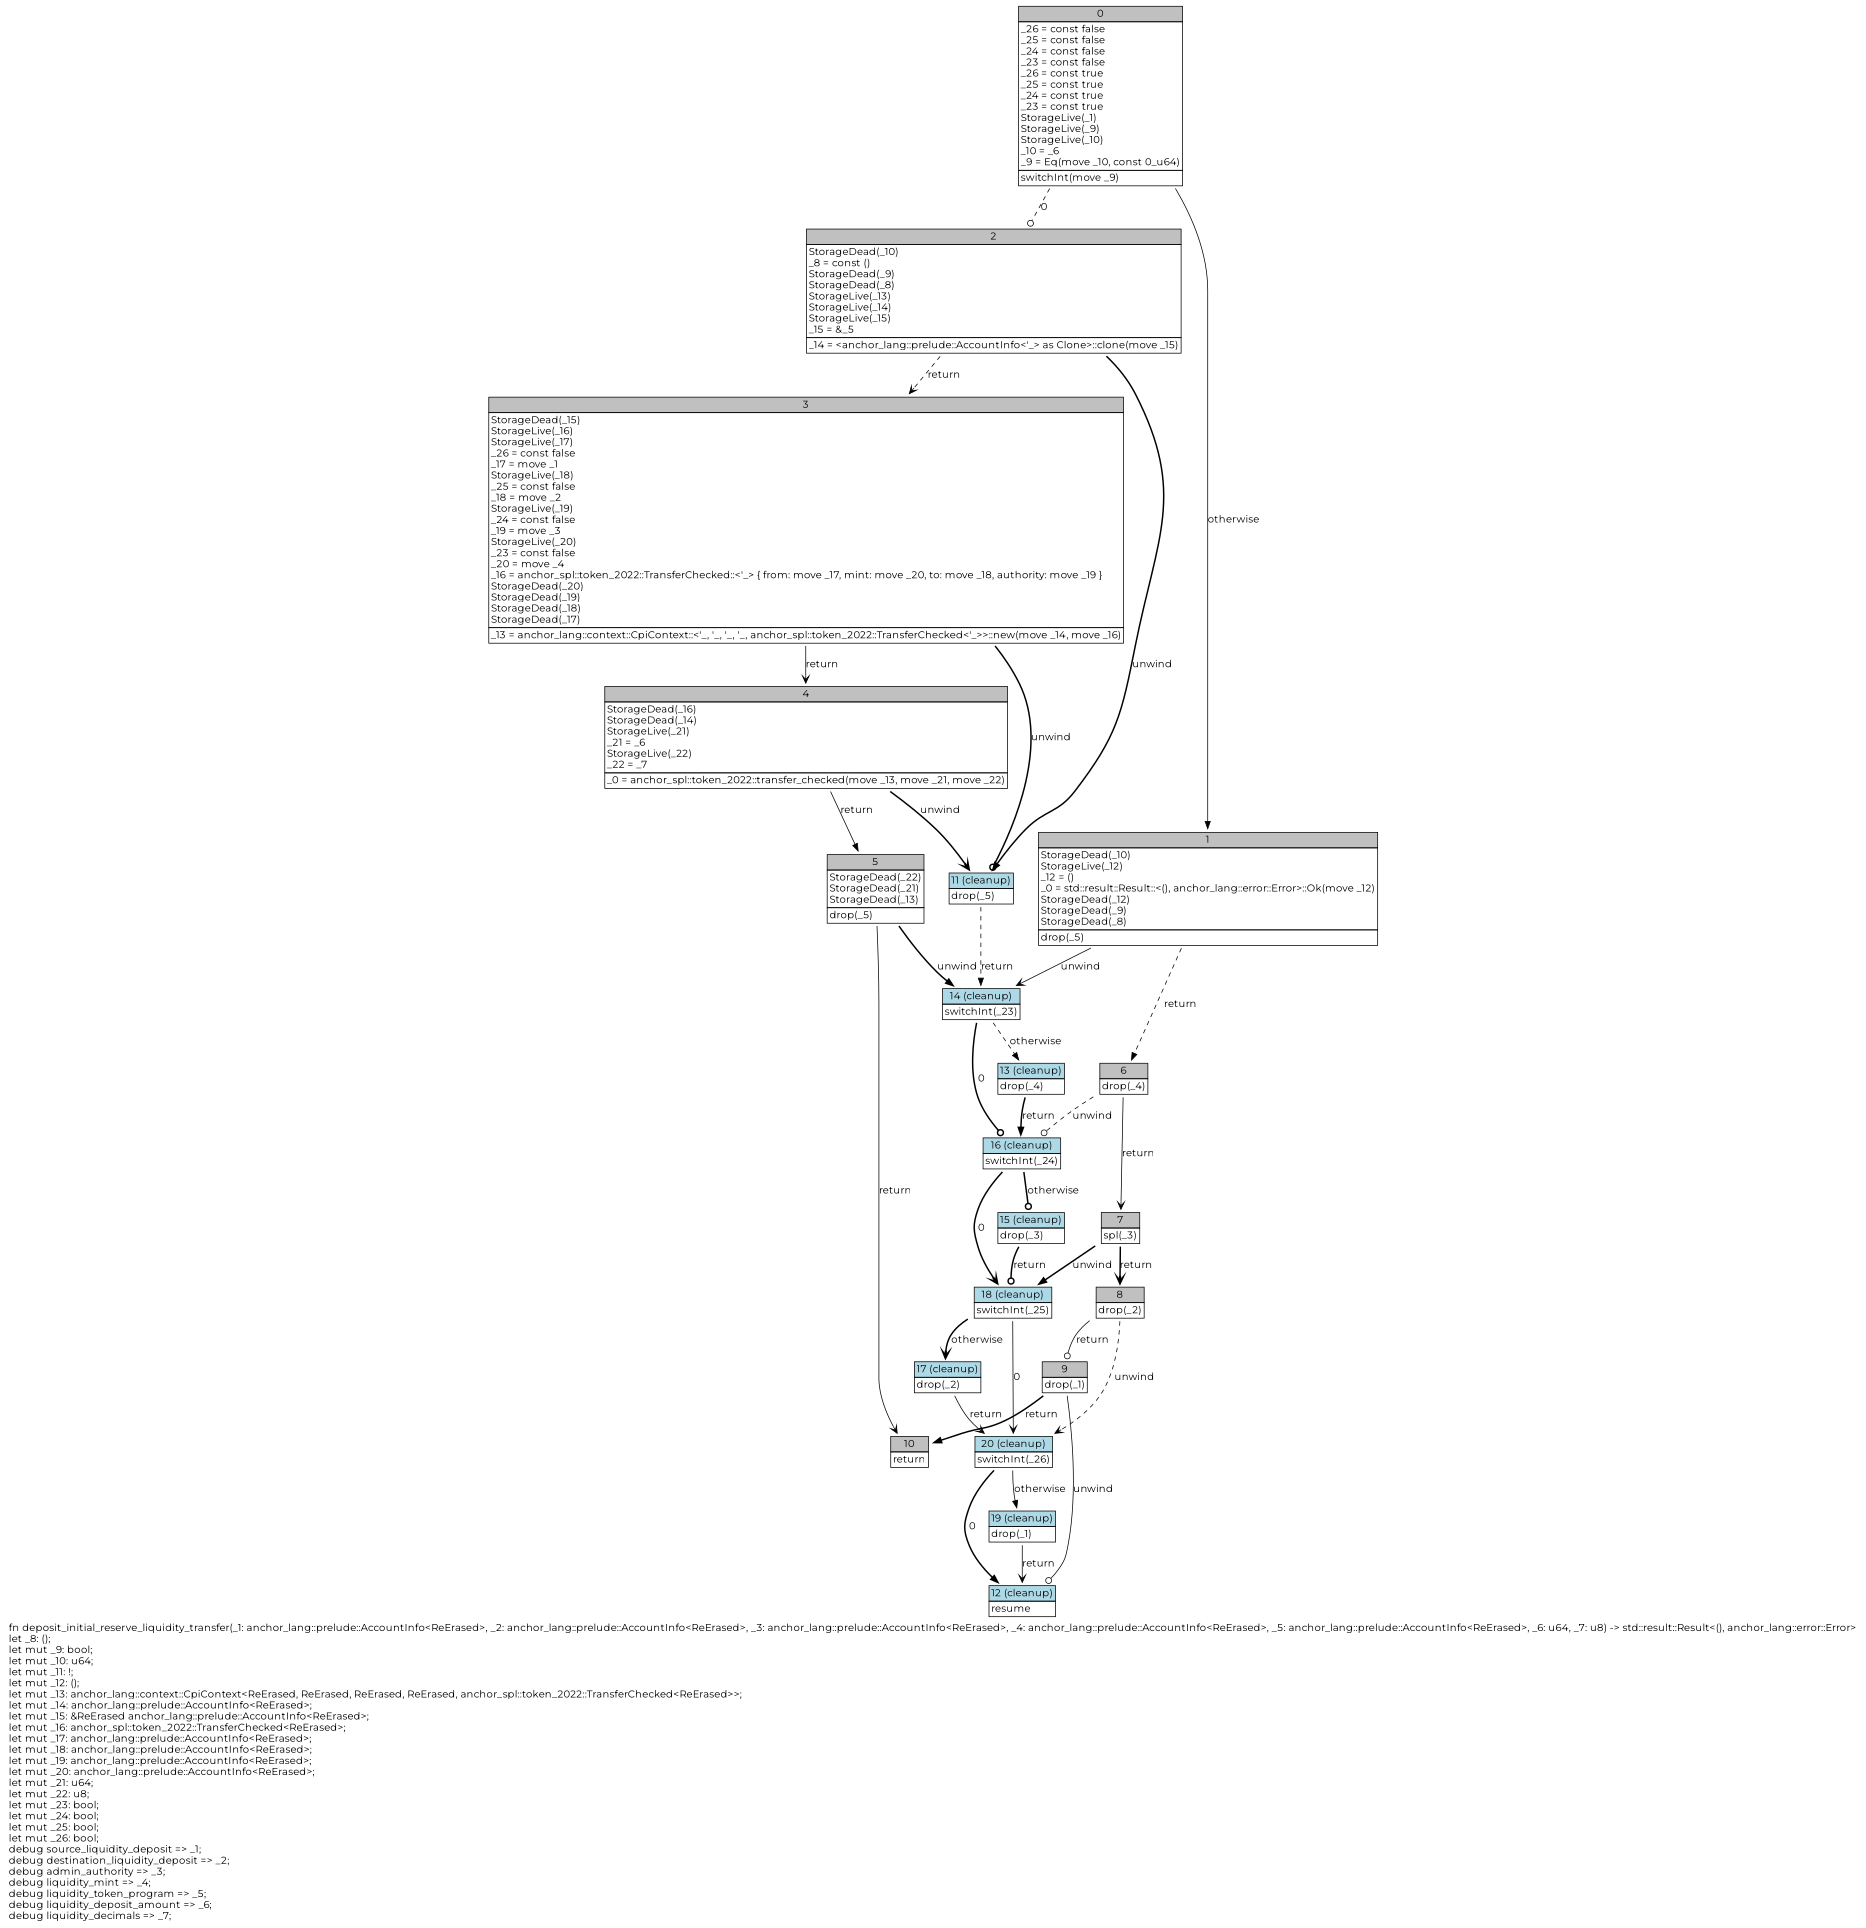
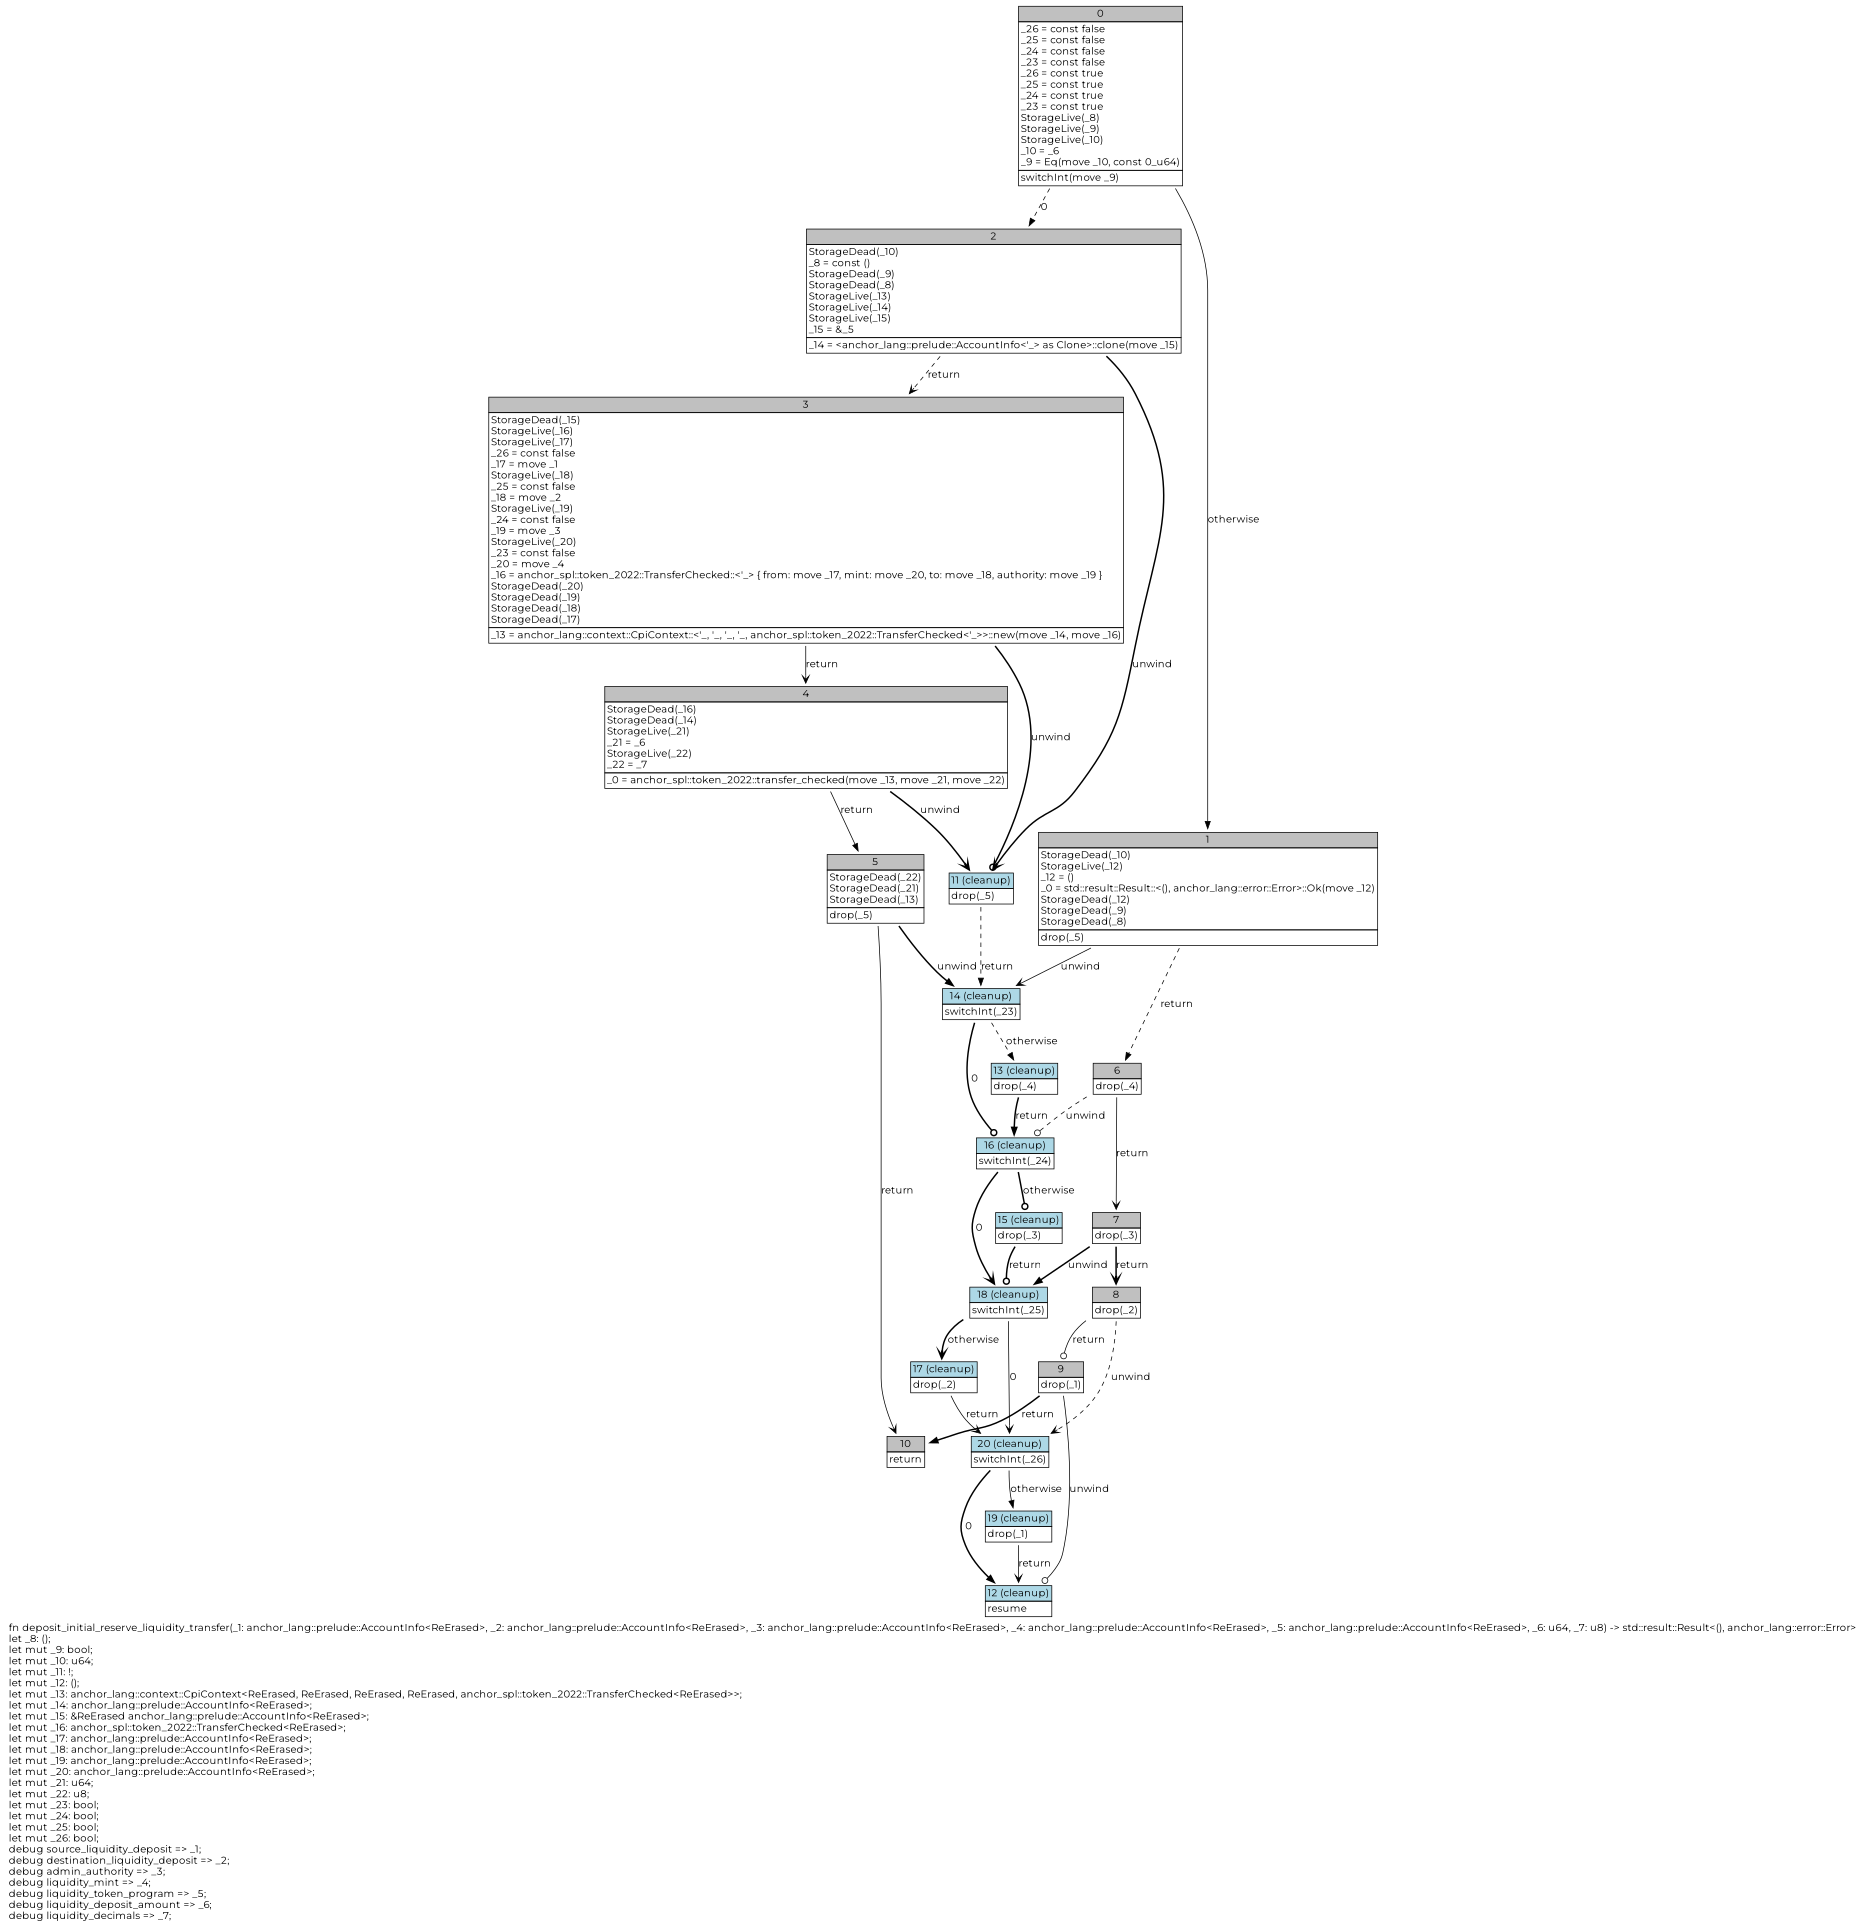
(1059, 118) -> (1060, 118)
(1041, 205) -> (1041, 204)
(1140, 626) -> (1140, 626)
(1121, 1235) -> (1116, 1235)
